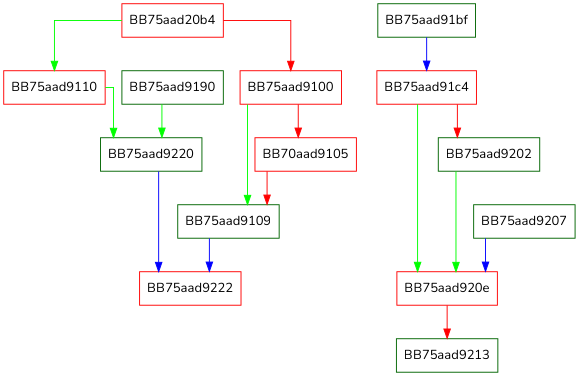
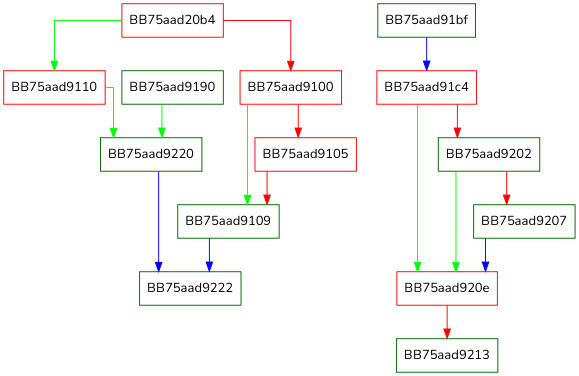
(306, 154) -> (306, 154)
none -> (507, 183)
(190, 288) -> (190, 288)
